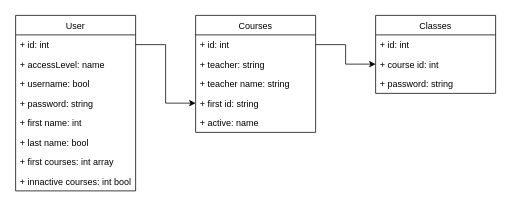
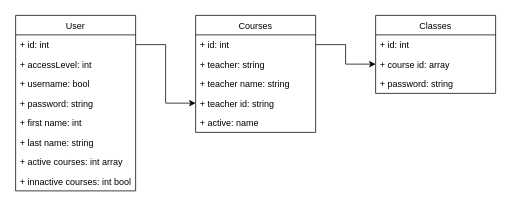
(63, 65) -> (59, 65)
(413, 65) -> (419, 65)
(237, 104) -> (243, 104)
(55, 143) -> (60, 143)
(77, 162) -> (79, 162)
